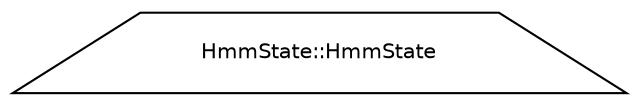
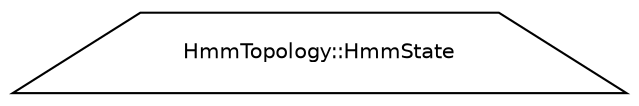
(320, 53) -> (320, 53)
